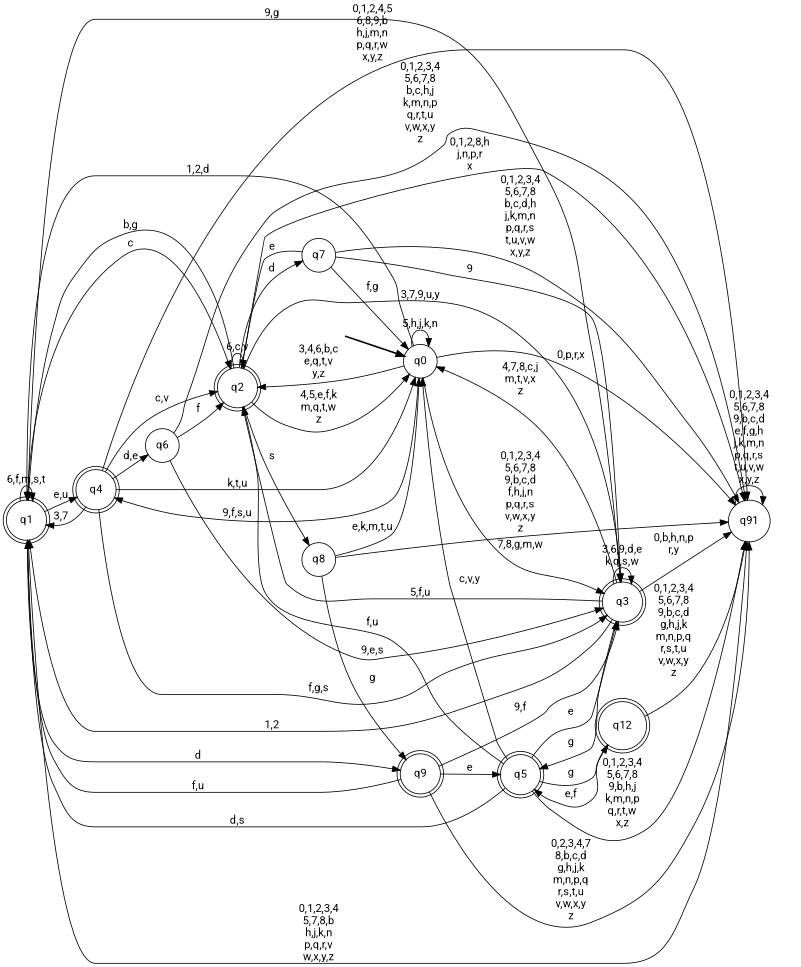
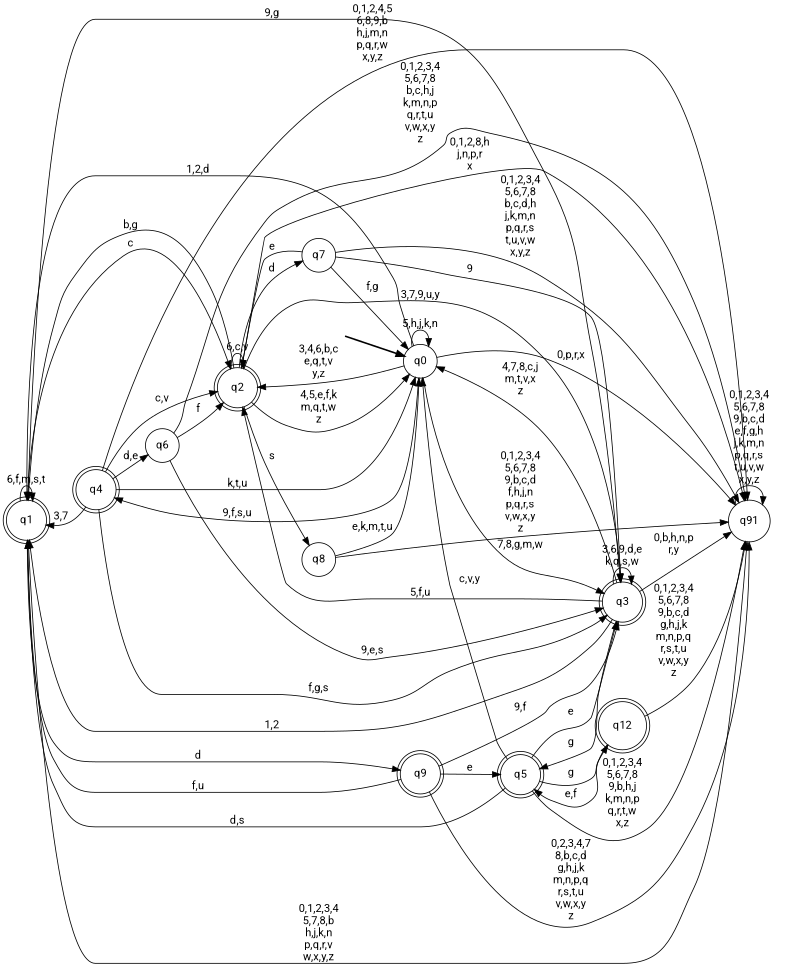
(57, 506) -> none
(319, 623) -> none
(347, 671) -> none
